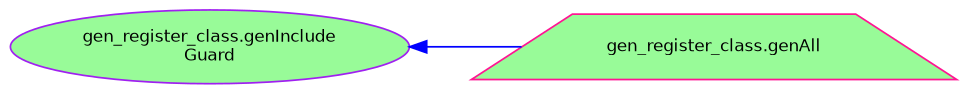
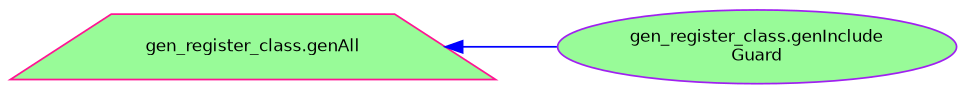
(474, 47) -> (510, 47)
